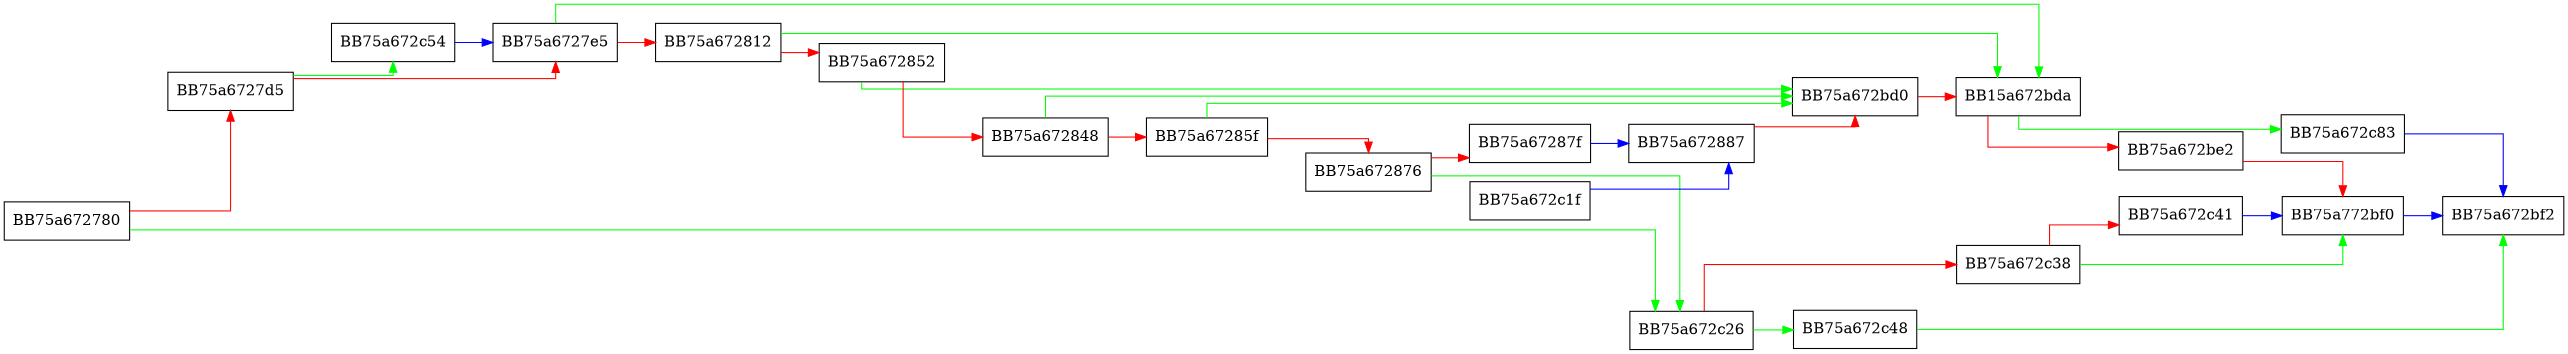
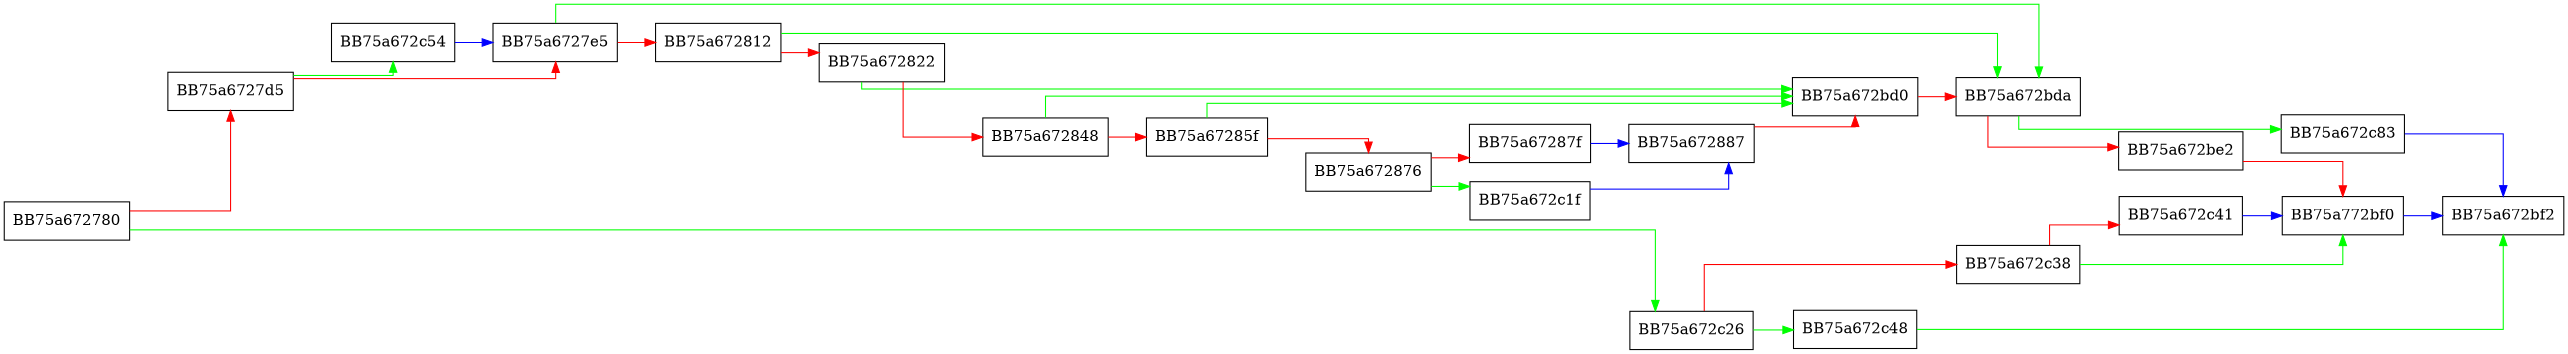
(882, 63) -> (882, 63)
(2018, 97) -> (2018, 97)
(1618, 176) -> (1445, 186)
